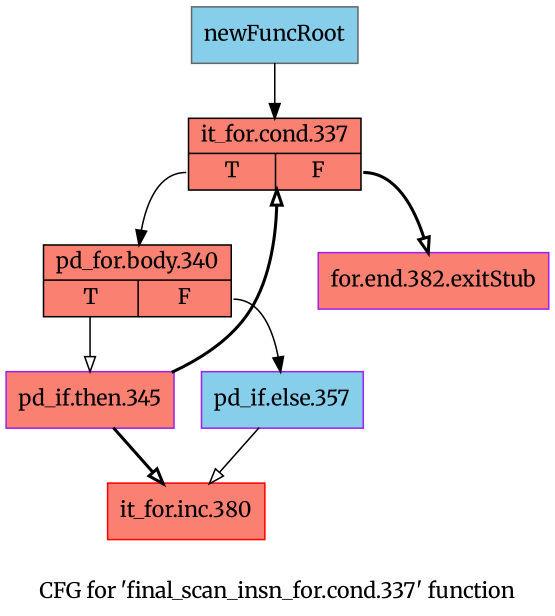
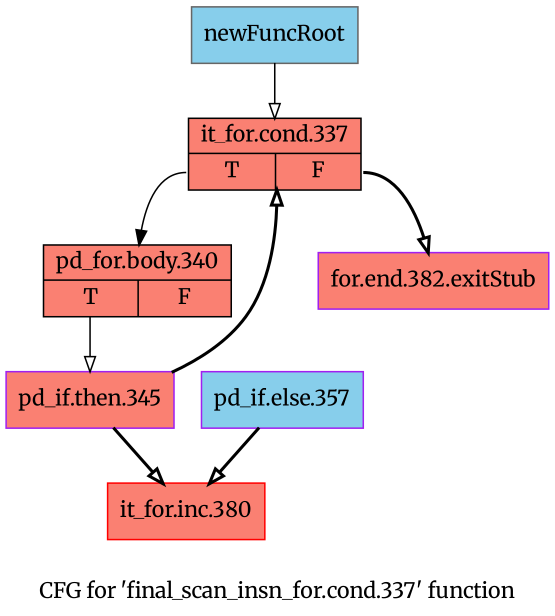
(275, 83) -> (275, 83)
(265, 320) -> none
(239, 450) -> (239, 450)
